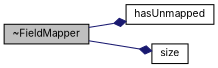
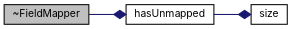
(114, 45) -> (226, 14)
